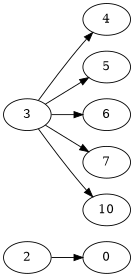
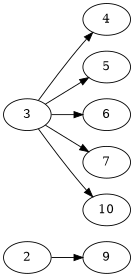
(107, 258) -> (107, 258)
